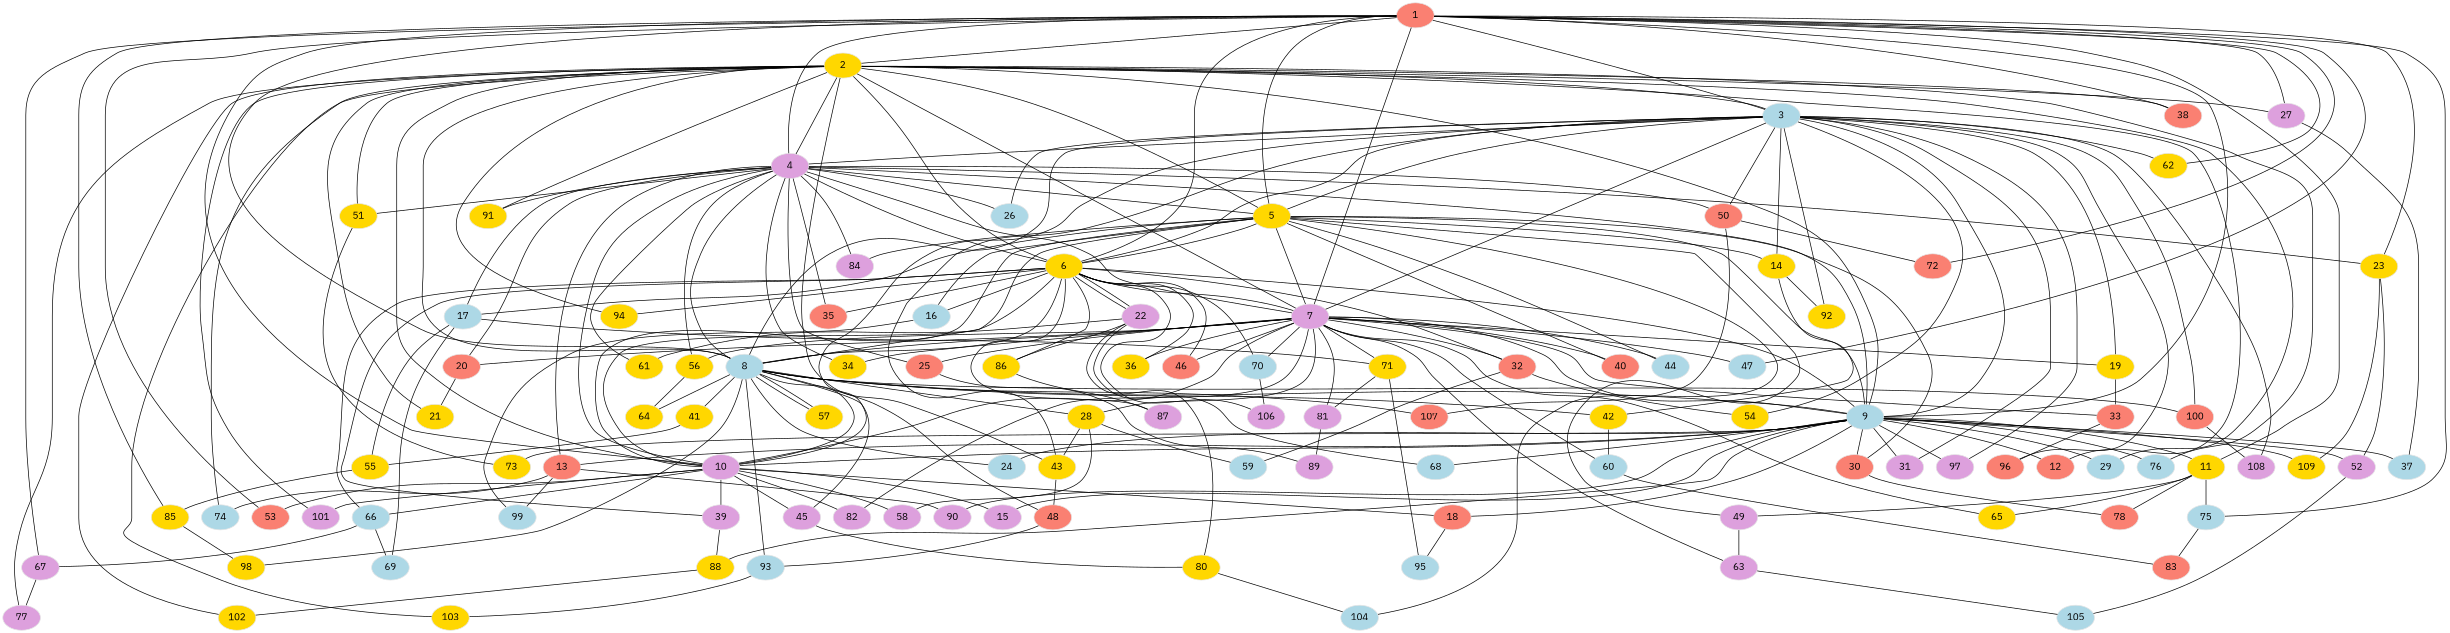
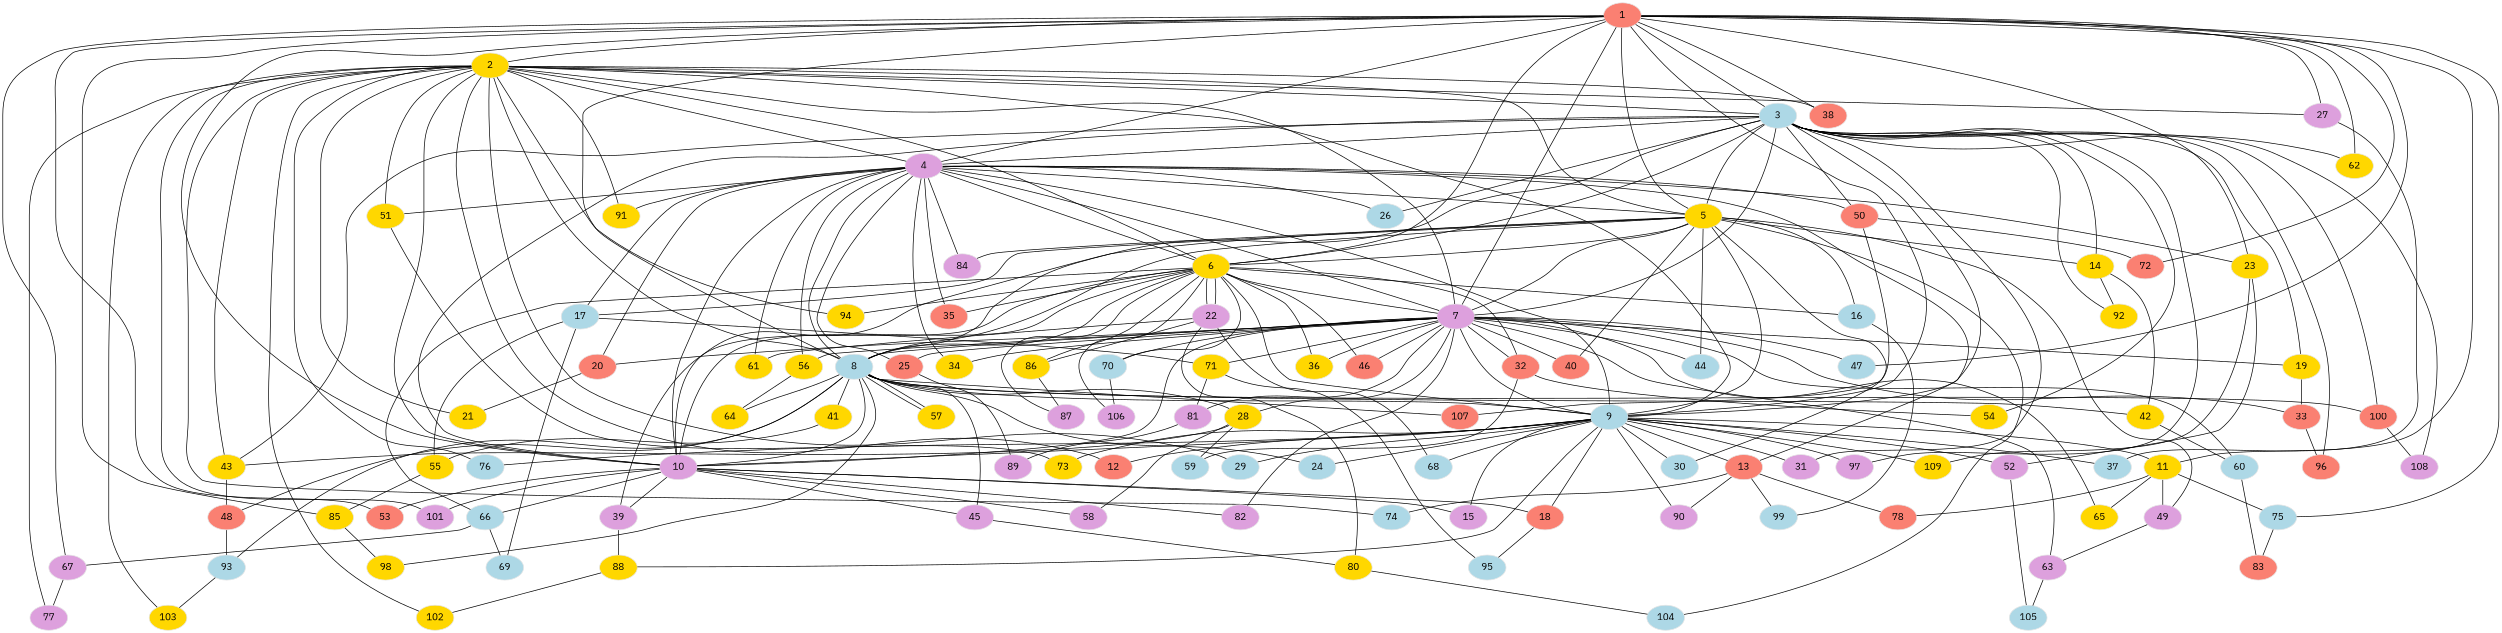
(1855, 467) -> (1680, 467)
(1984, 499) -> (1820, 494)
